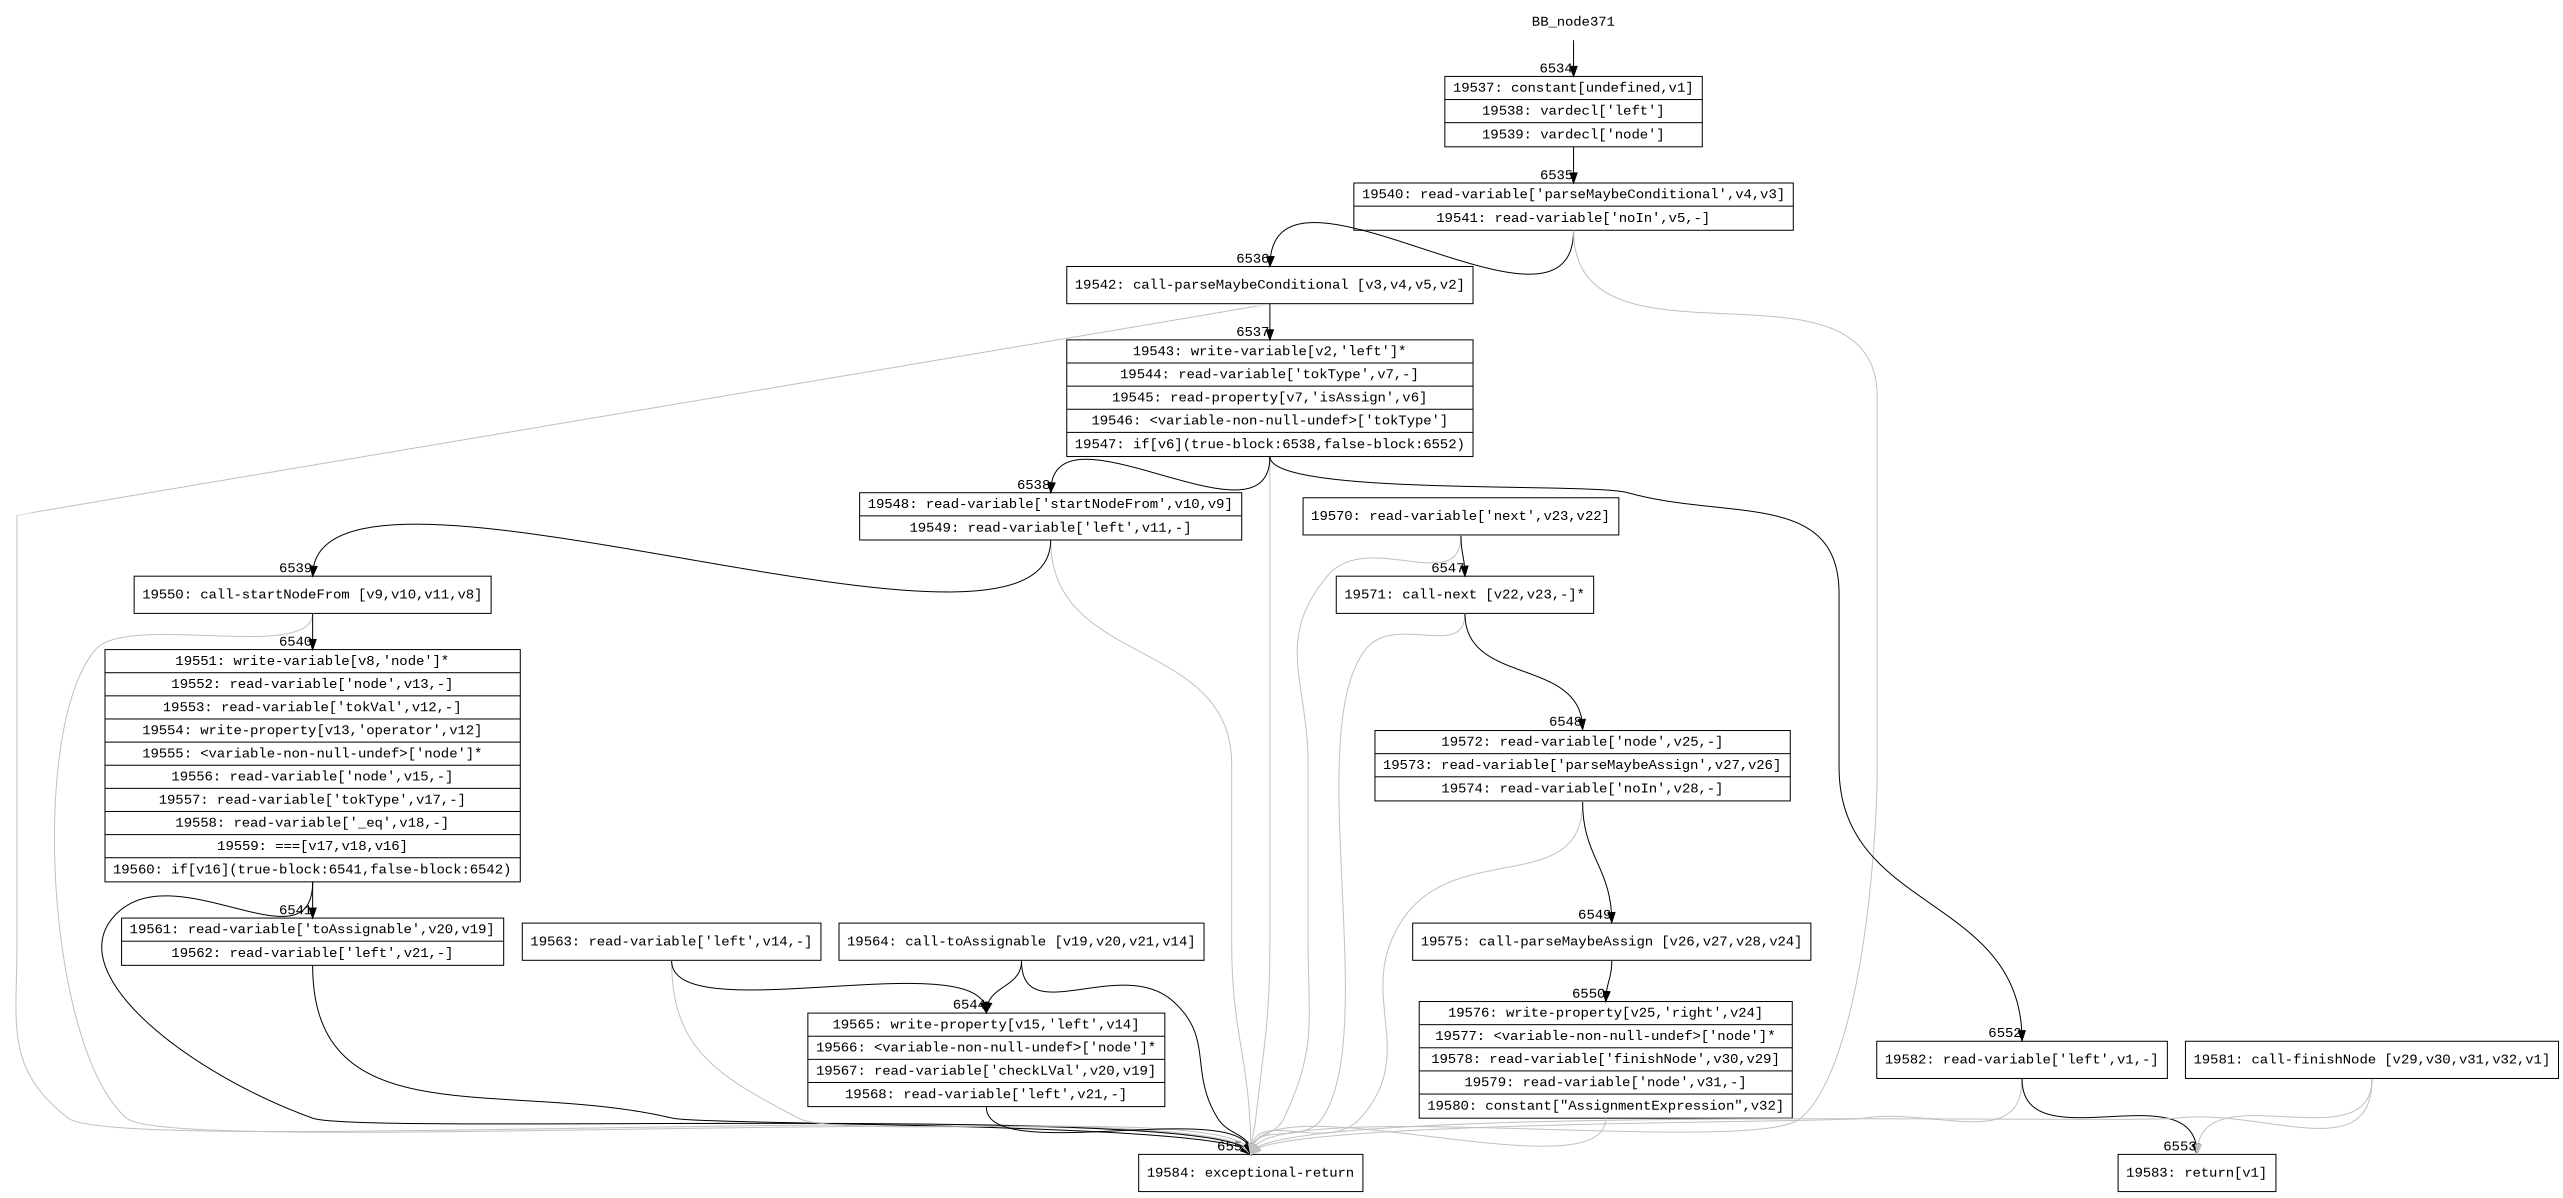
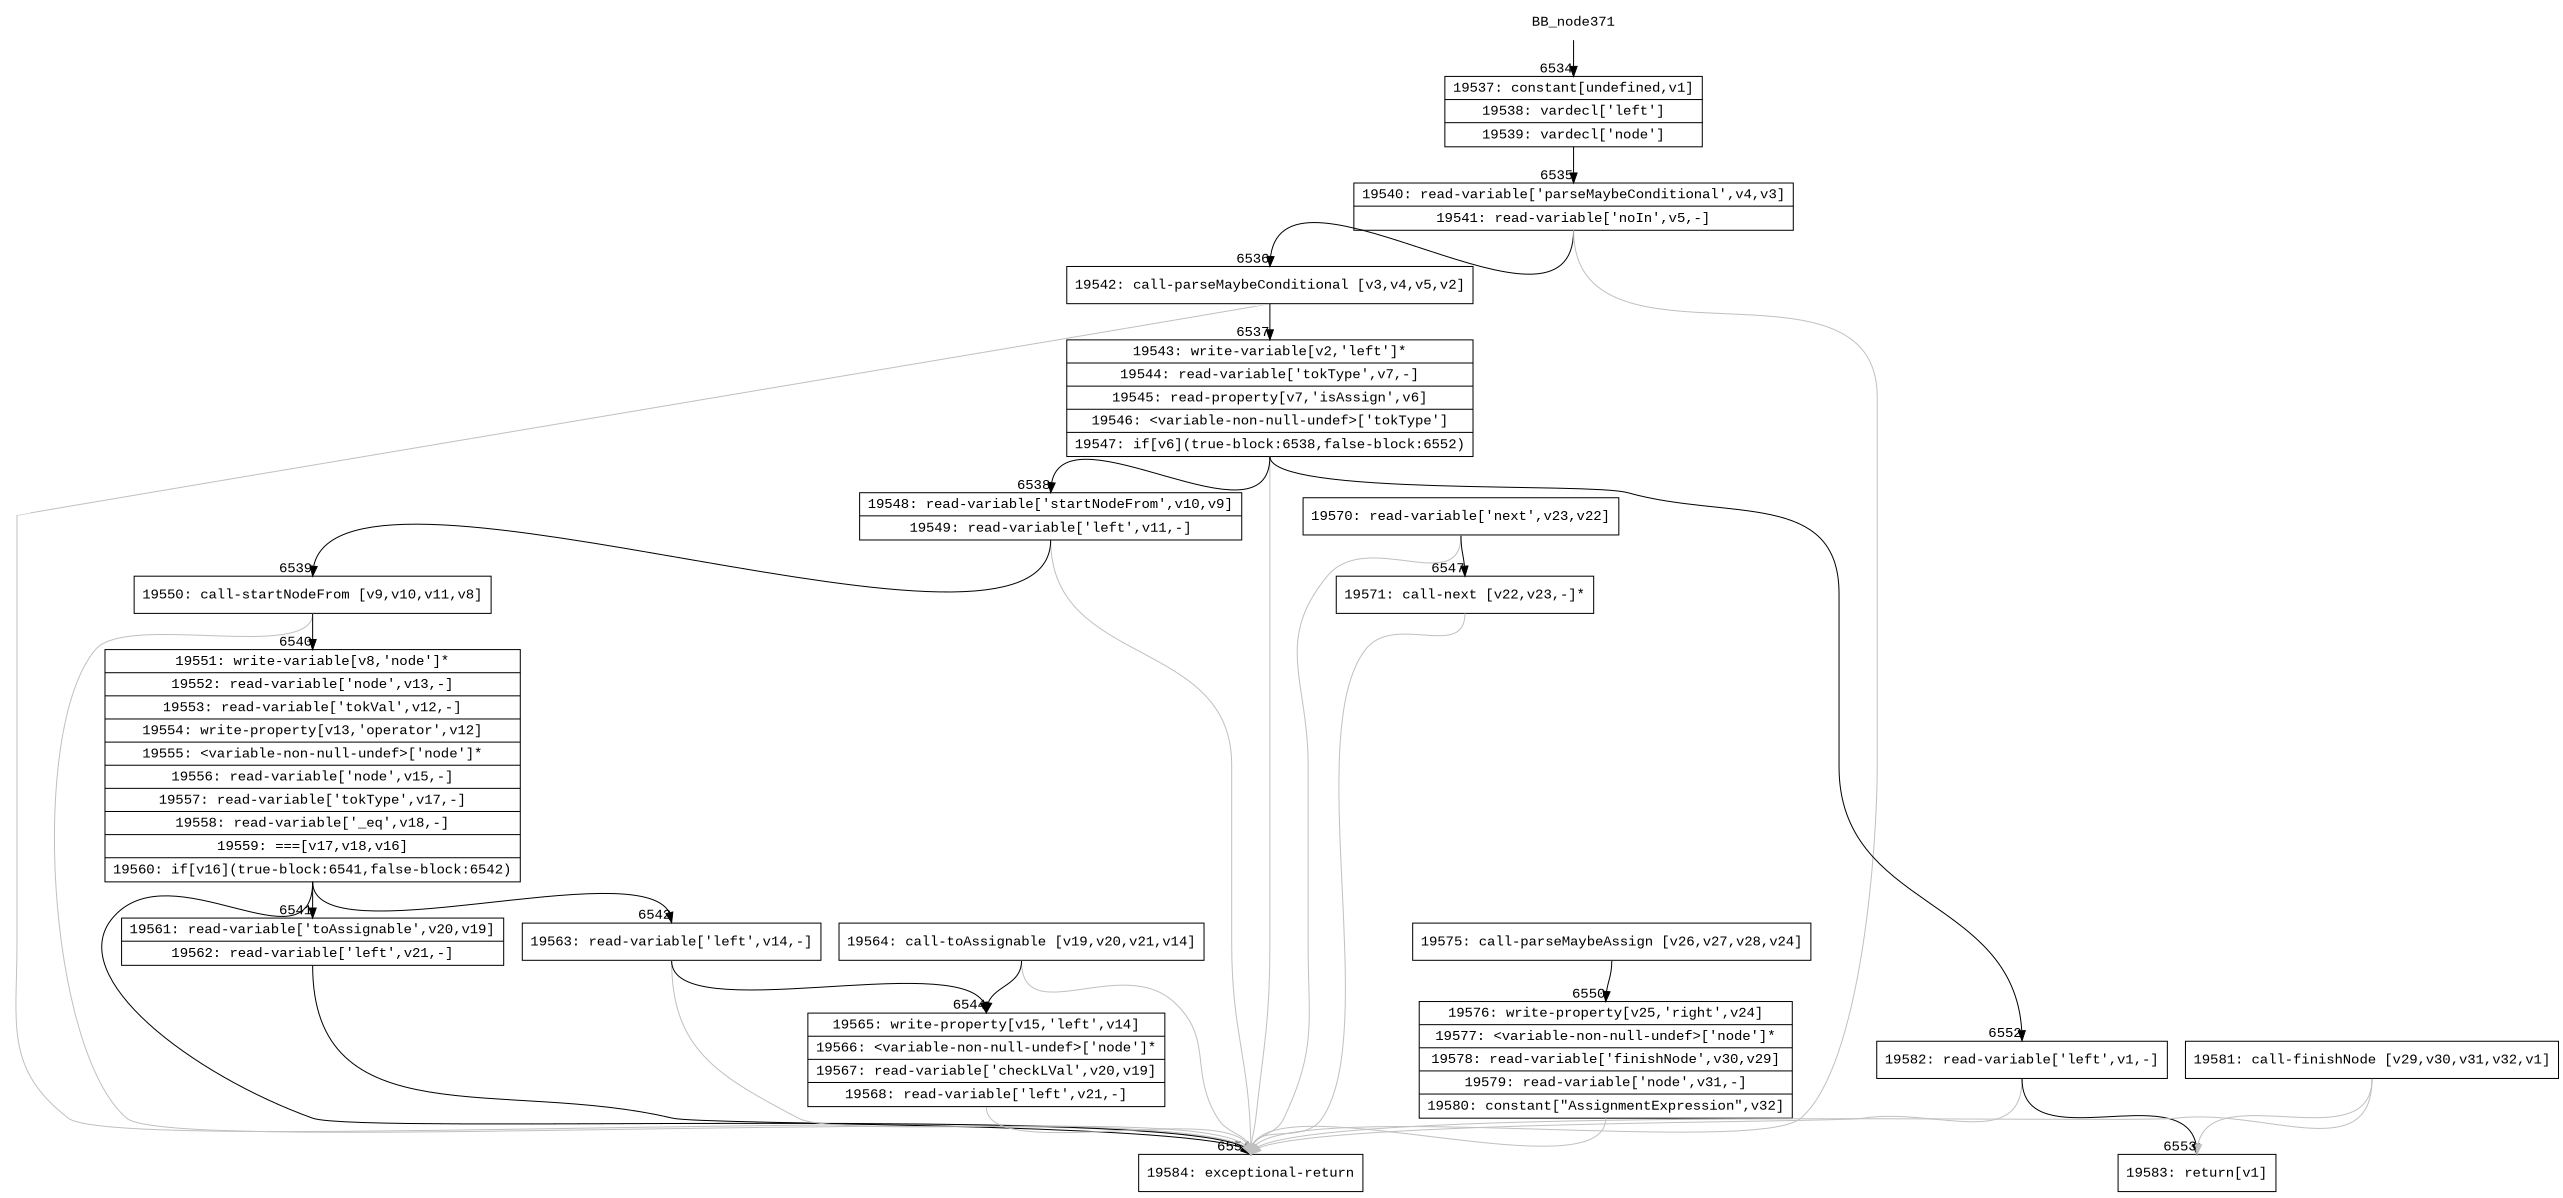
(1583, 766) -> none
none -> (487, 903)
(1171, 1000) -> (1171, 1000)
(1114, 1131) -> (1114, 1131)
